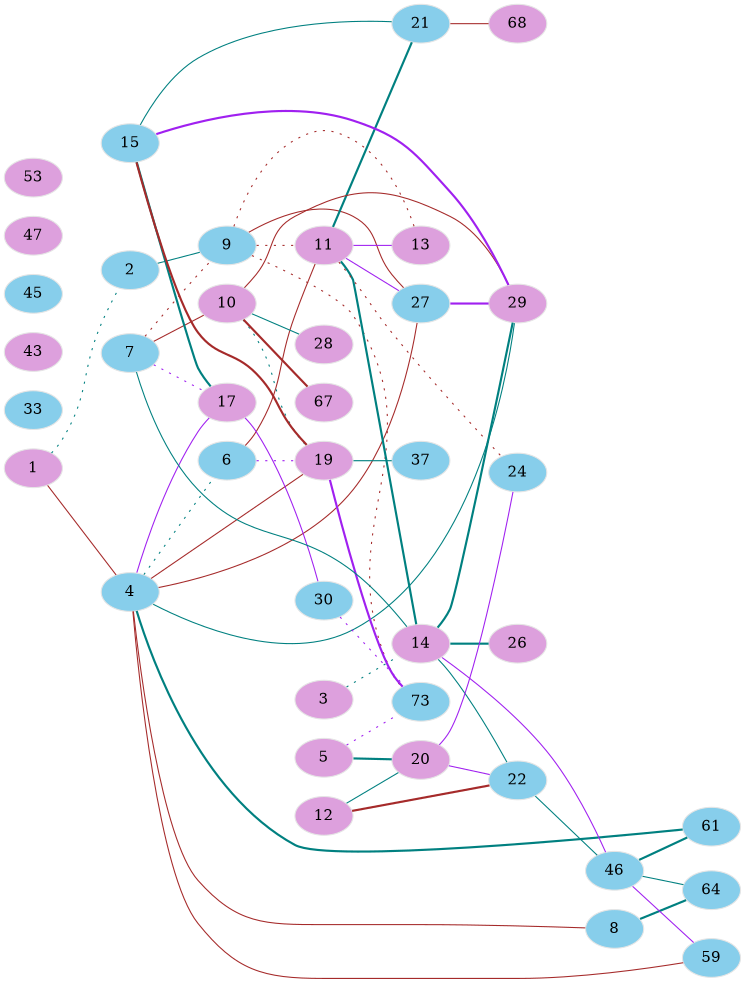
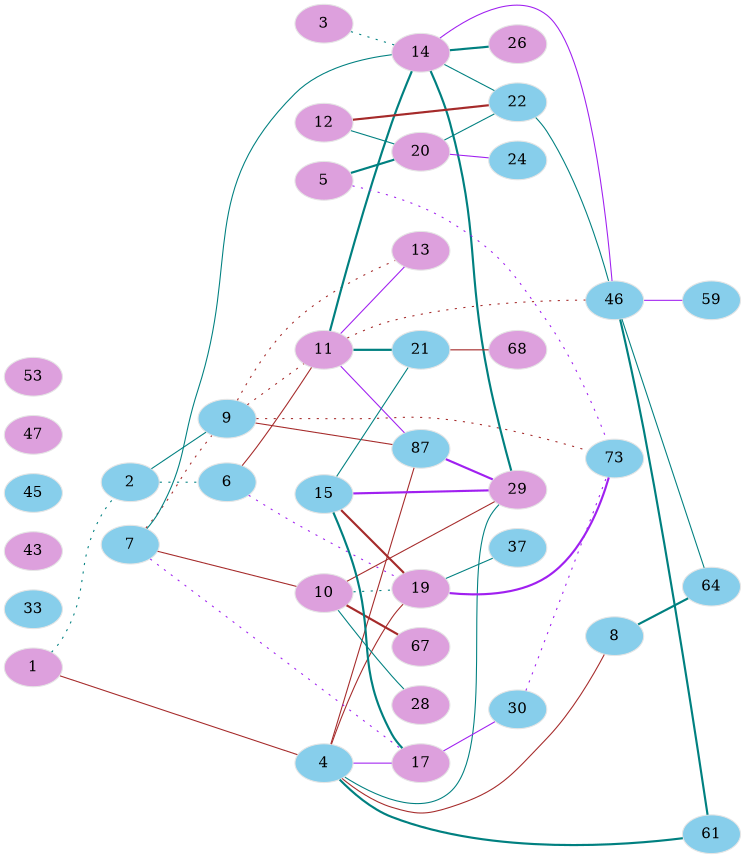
(421, 304) -> (421, 449)
(416, 362) -> (464, 308)
(179, 526) -> (186, 482)
(469, 770) -> (469, 127)
(272, 974) -> none
